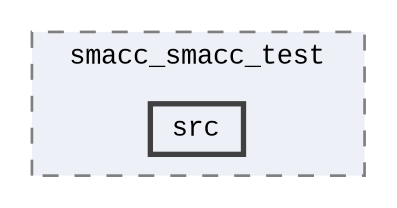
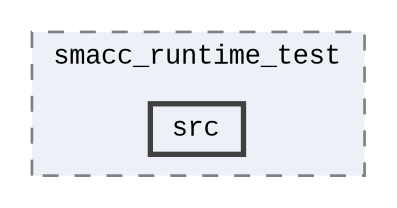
(198, 57) -> (198, 57)
